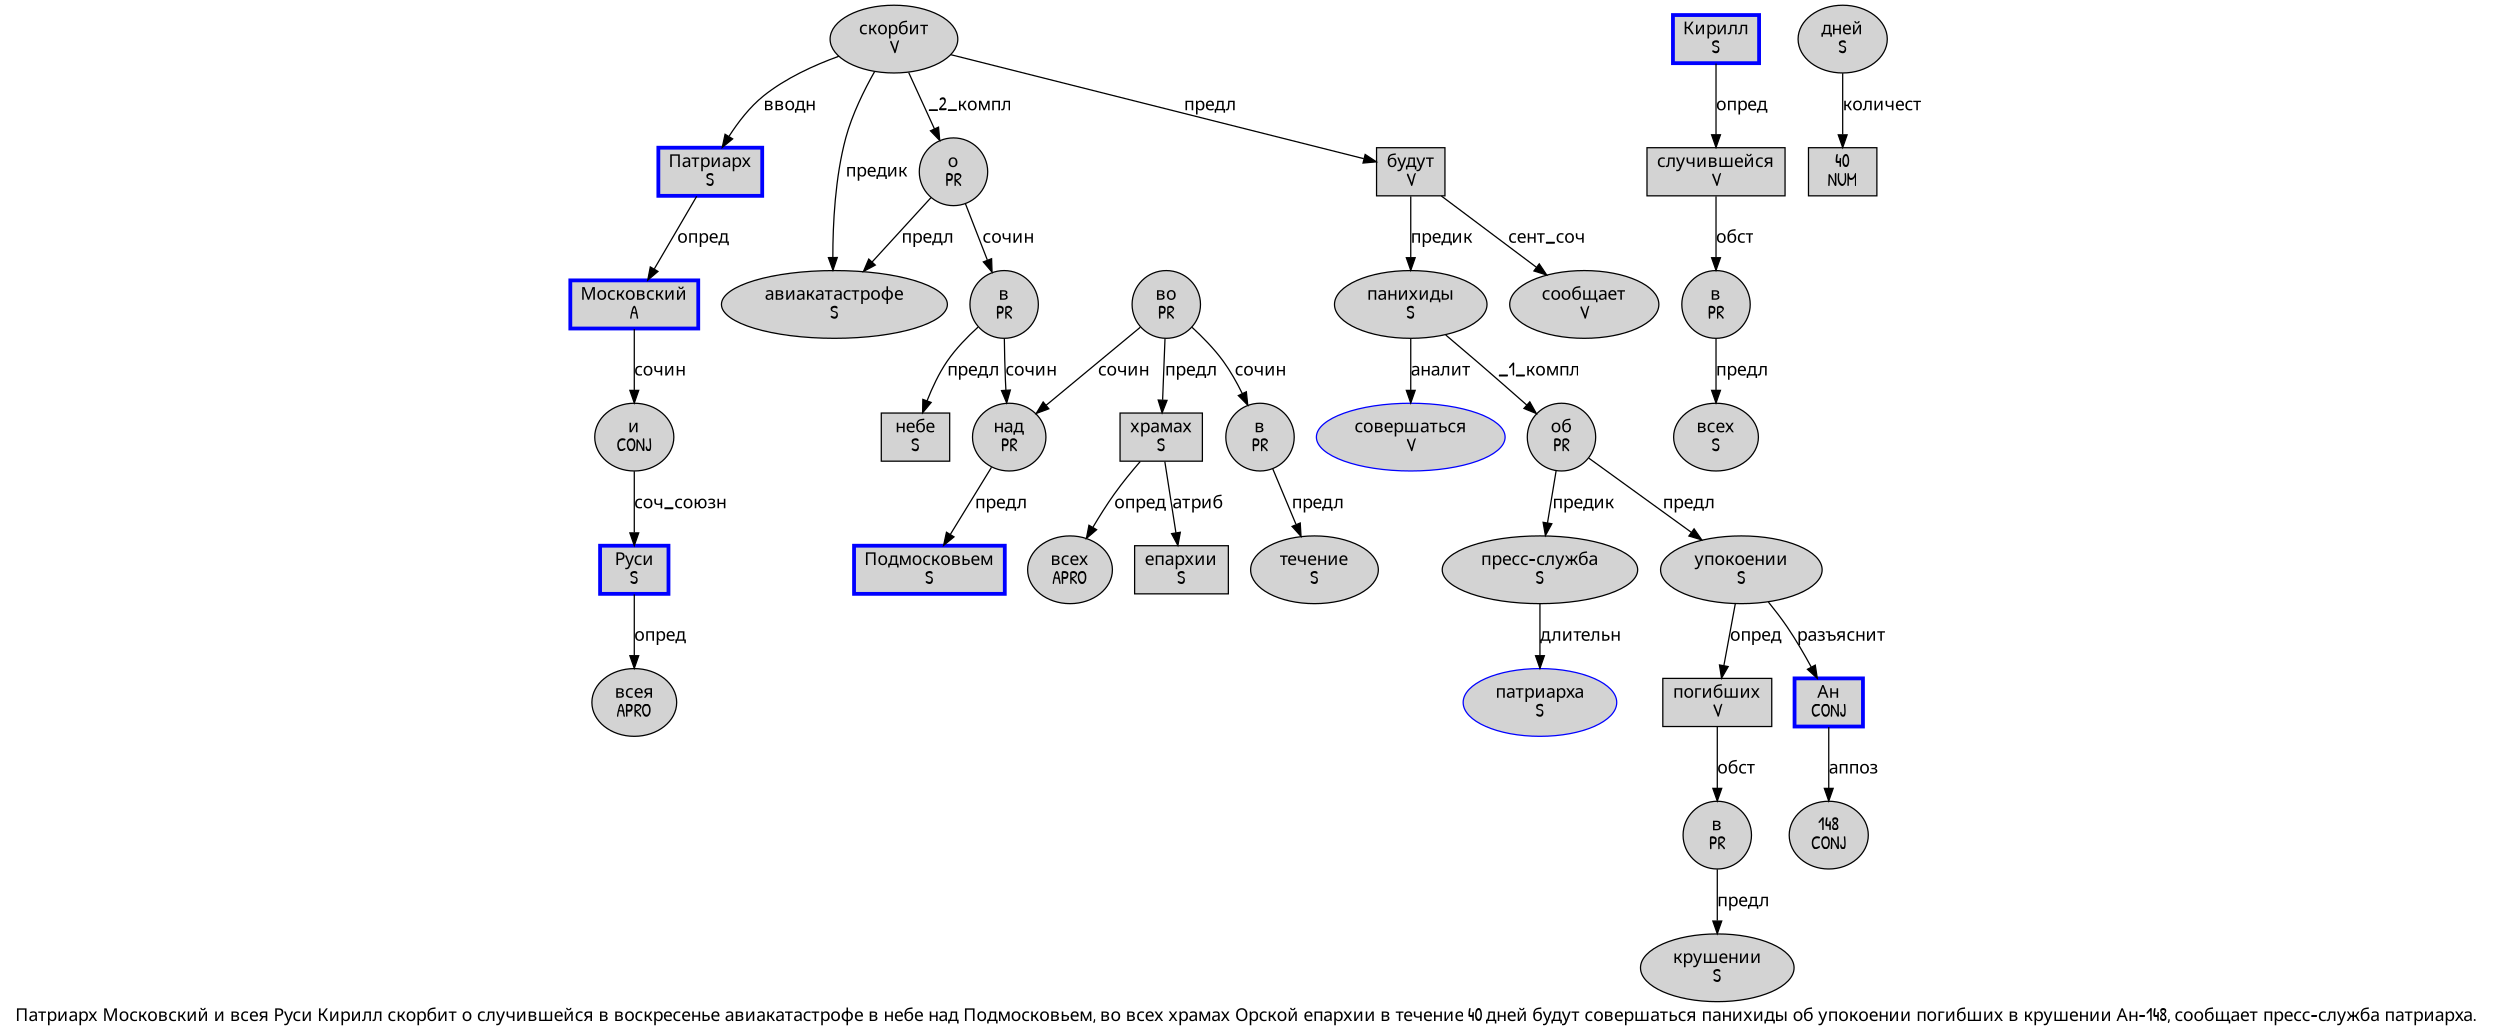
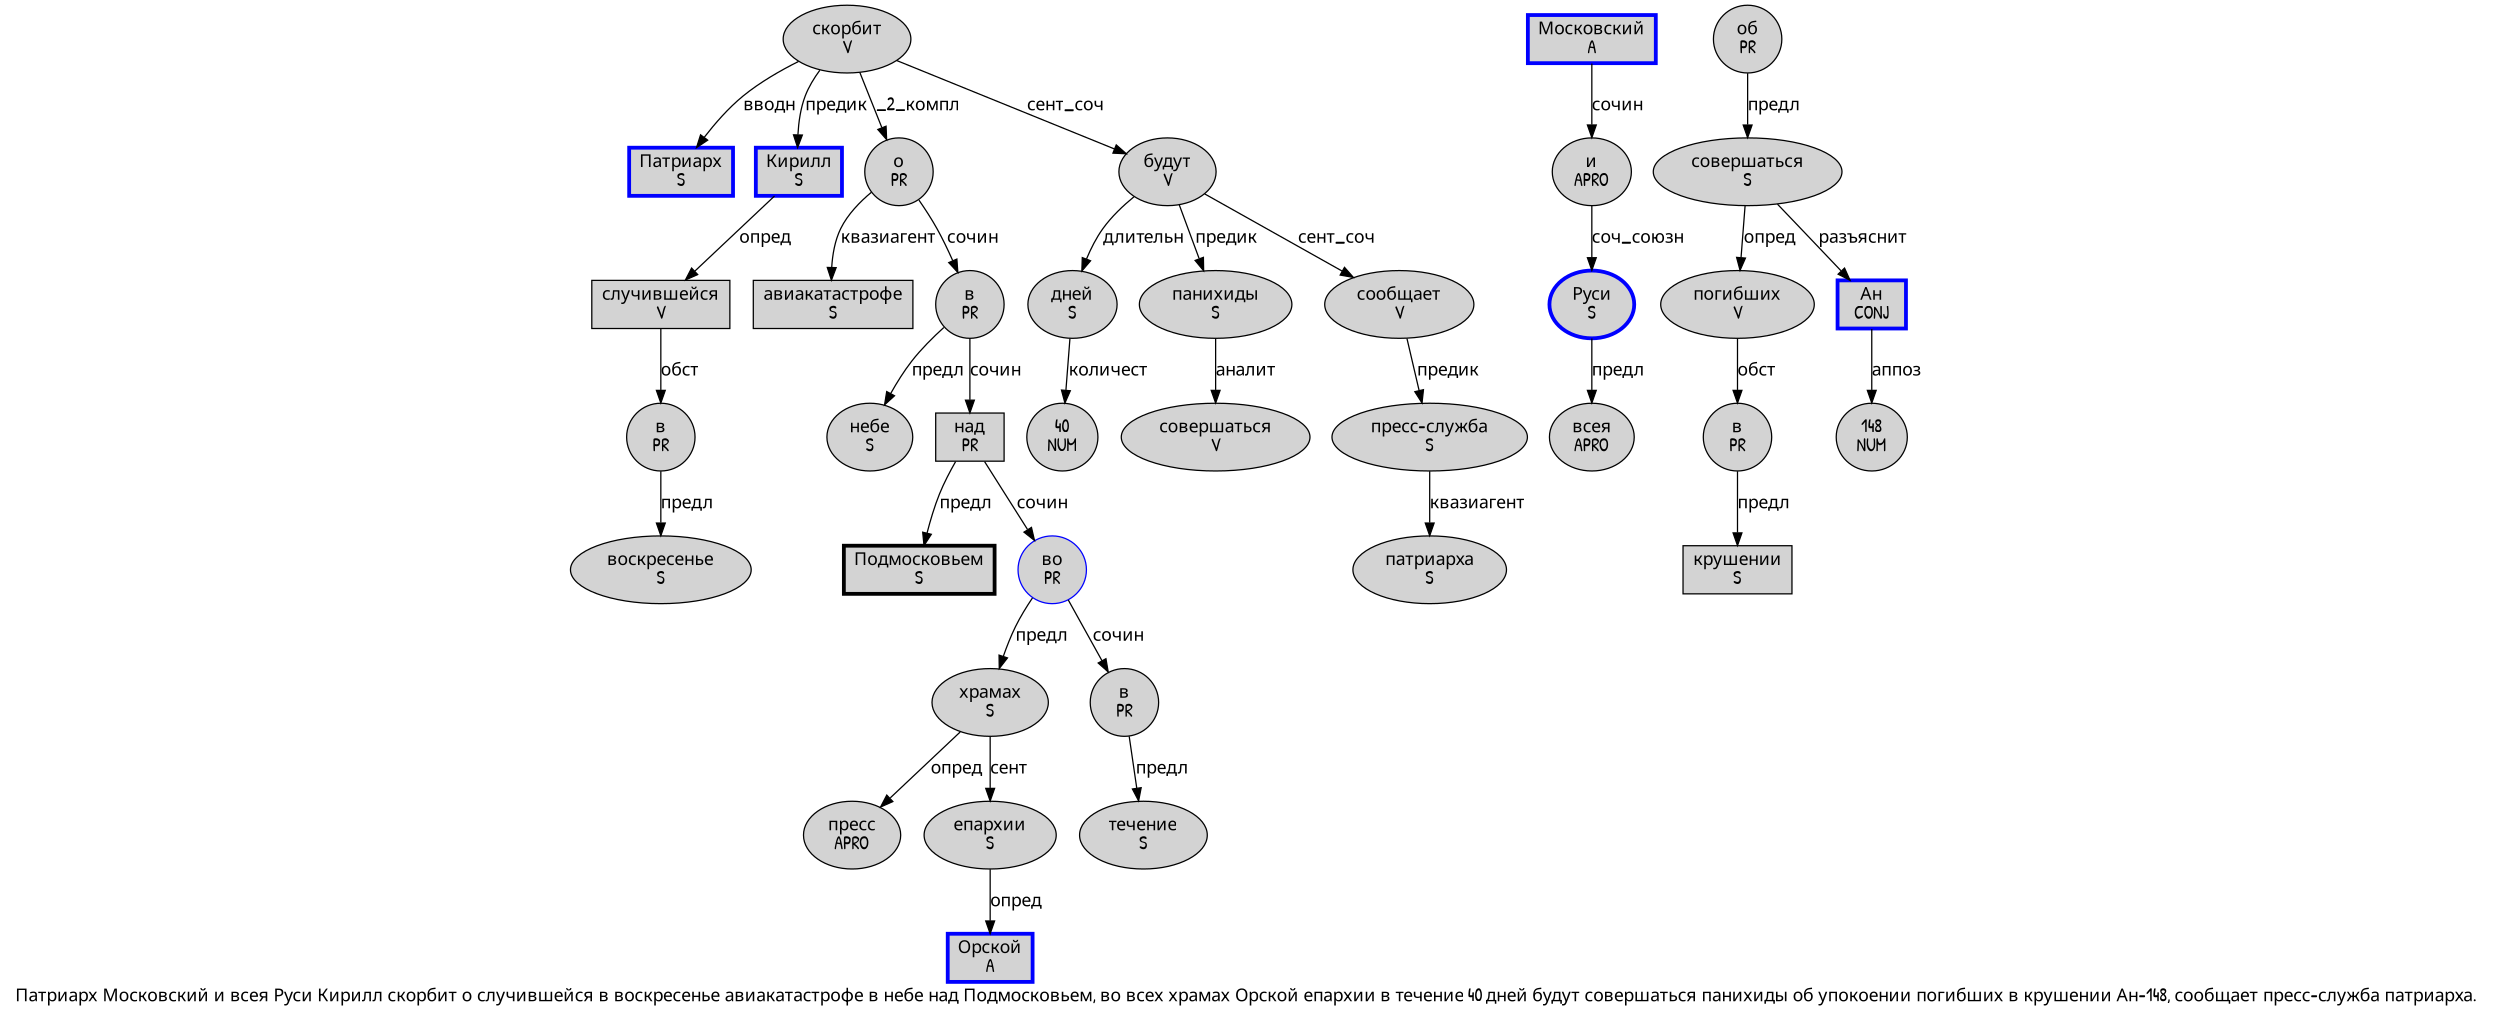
(1211, 105) -> (1066, 105)
(841, 161) -> (804, 101)
(1411, 172) -> (1167, 172)
(1843, 172) -> (1062, 437)
none -> (1106, 225)
(676, 233) -> none
(928, 238) -> (889, 238)
(834, 304) -> (833, 304)
(1166, 304) -> (1052, 570)
(1093, 366) -> (1006, 496)
(1486, 370) -> none
(634, 437) -> (1592, 172)
(915, 437) -> (870, 437)
(1009, 437) -> (970, 437)
(1161, 437) -> (990, 702)
(1411, 437) -> (1216, 437)
(1716, 437) -> (661, 570)
(1552, 497) -> (1413, 364)
(1198, 503) -> (1009, 769)
(634, 570) -> (1592, 304)
(929, 570) -> (919, 570)
(1070, 570) -> (852, 835)
(1181, 570) -> (990, 835)
(1741, 570) -> (1748, 172)
(660, 636) -> (1618, 371)
(1581, 636) -> (1478, 503)
(1540, 702) -> (1430, 570)
(1717, 702) -> (1737, 304)
(1829, 835) -> (1872, 437)
none -> (990, 958)
(1717, 968) -> (1737, 570)
